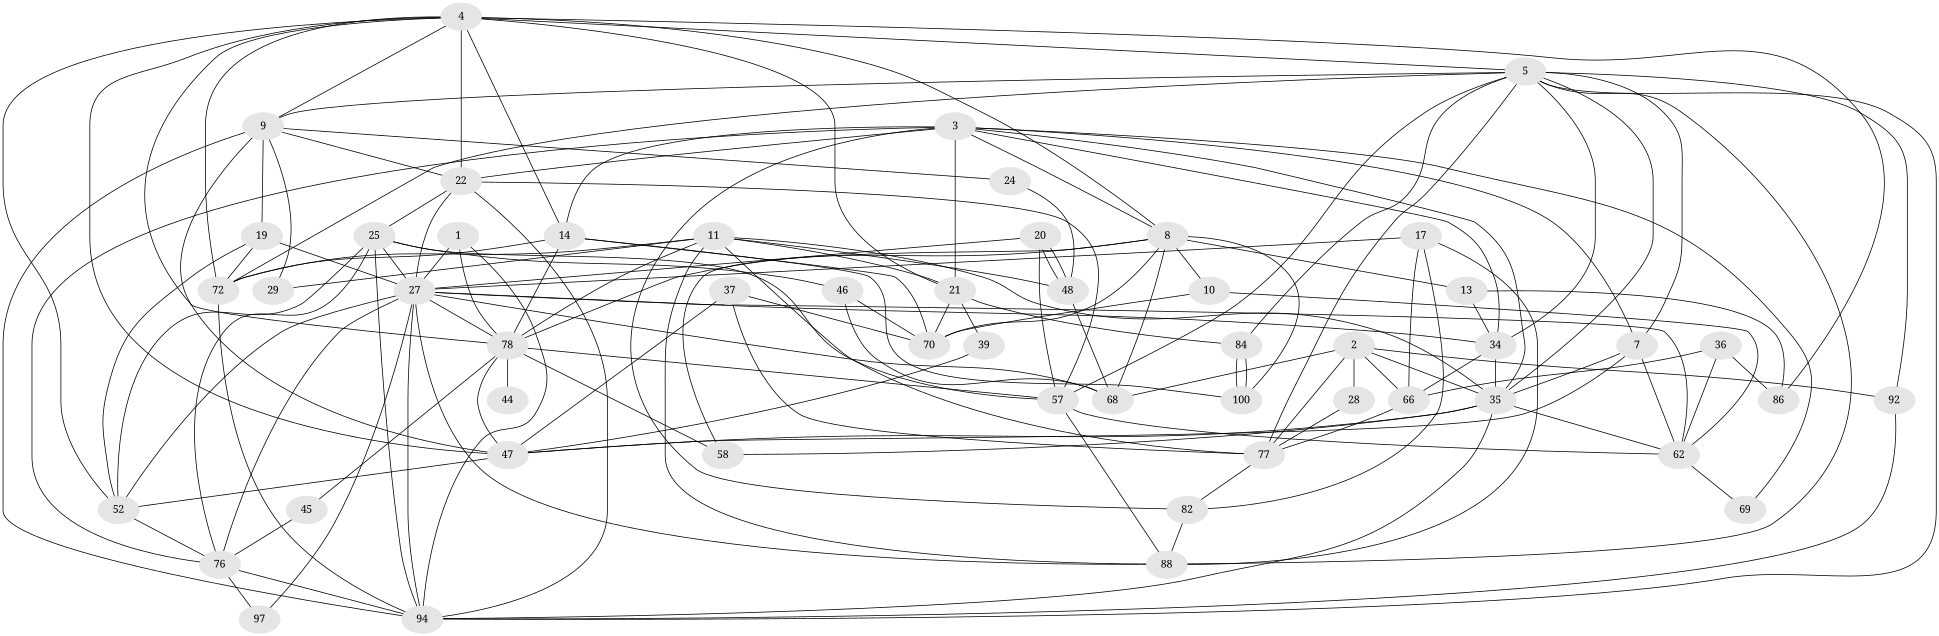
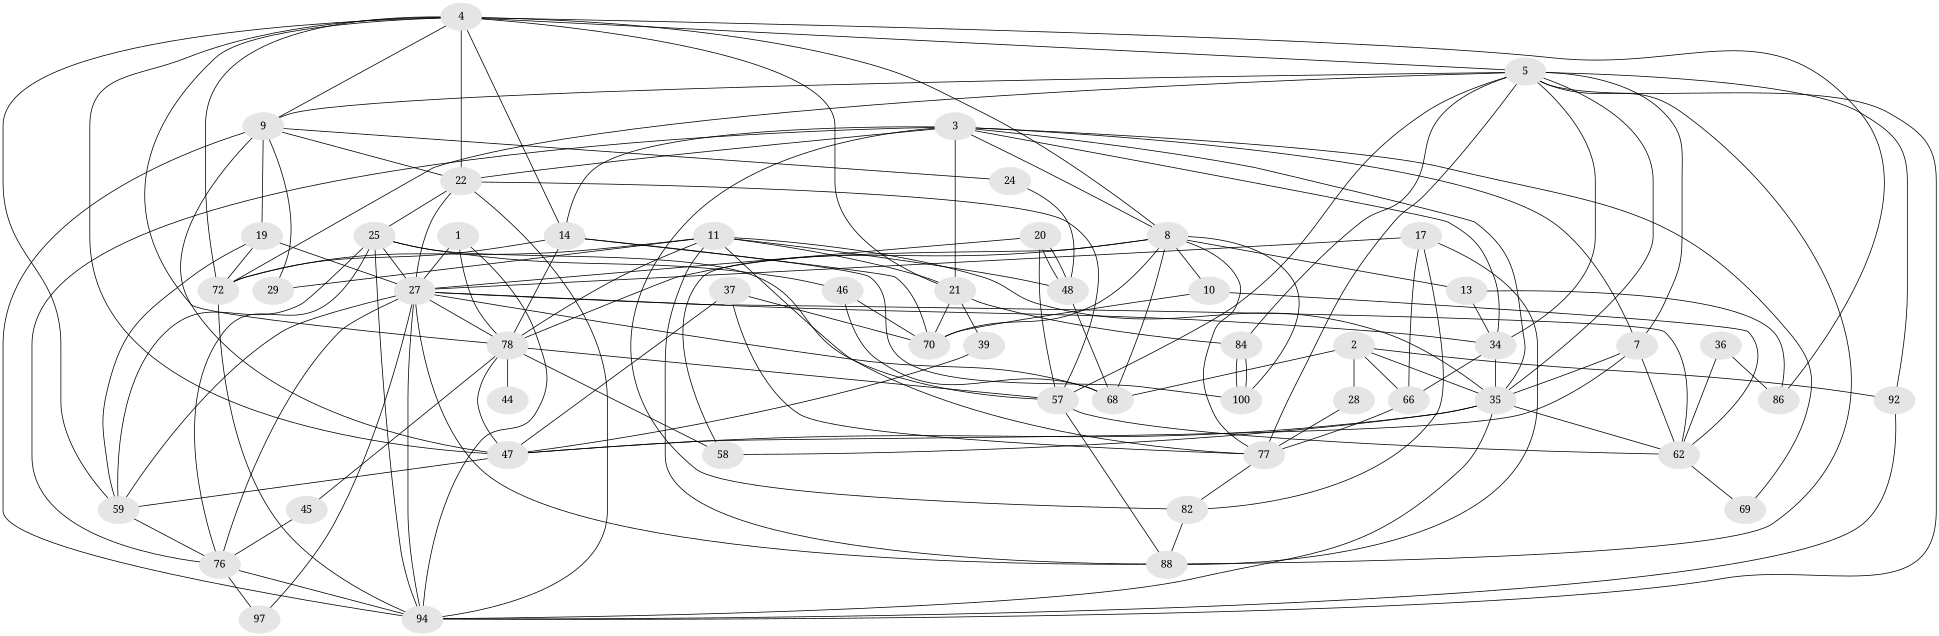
(1551, 375) -> none
(1309, 400) -> (1213, 334)
(119, 510) -> (119, 510)
